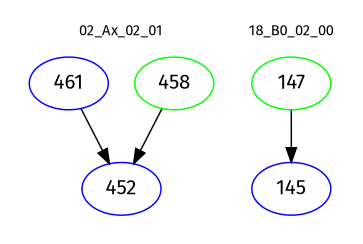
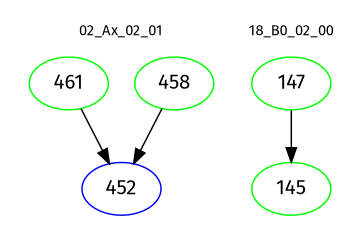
(69, 83) -> (69, 83)
(291, 189) -> (291, 189)
